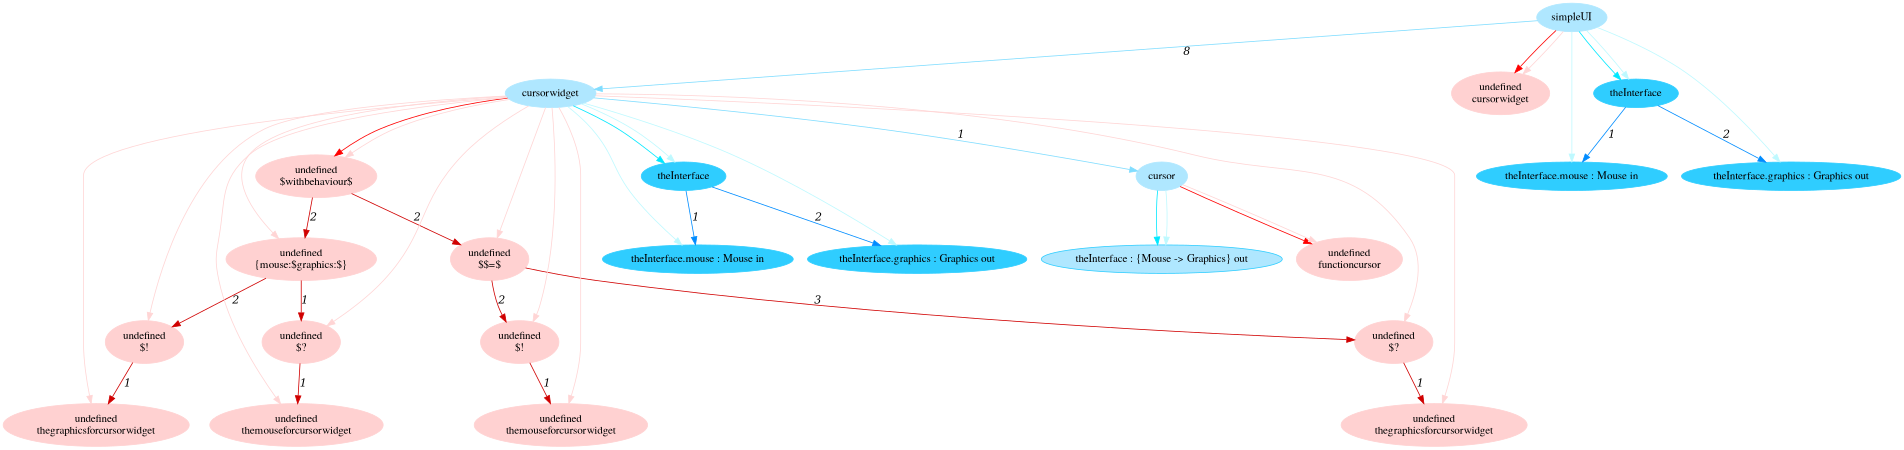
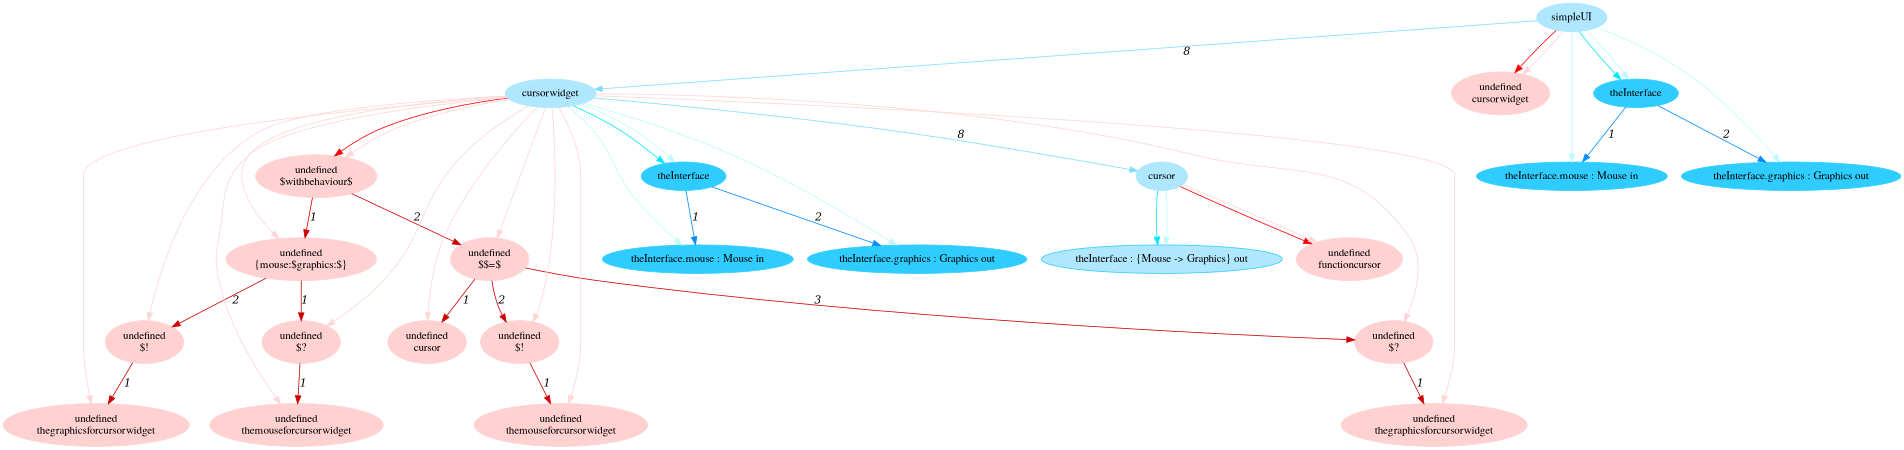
(961, 135) -> (961, 135)
(314, 218) -> (314, 218)
none -> (427, 342)
